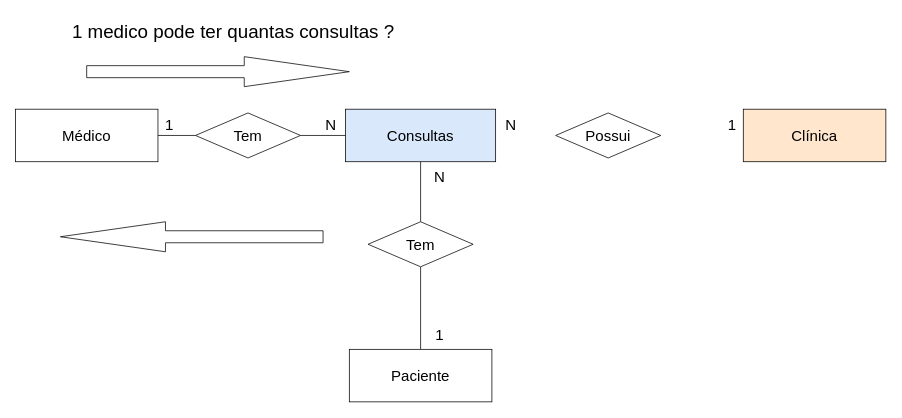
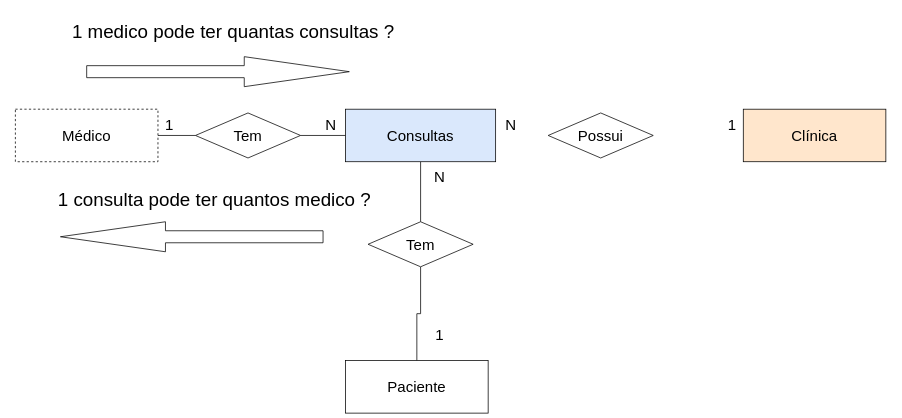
(87, 135) -> (87, 135)
(608, 135) -> (600, 135)
none -> (214, 199)
(420, 375) -> (417, 387)
